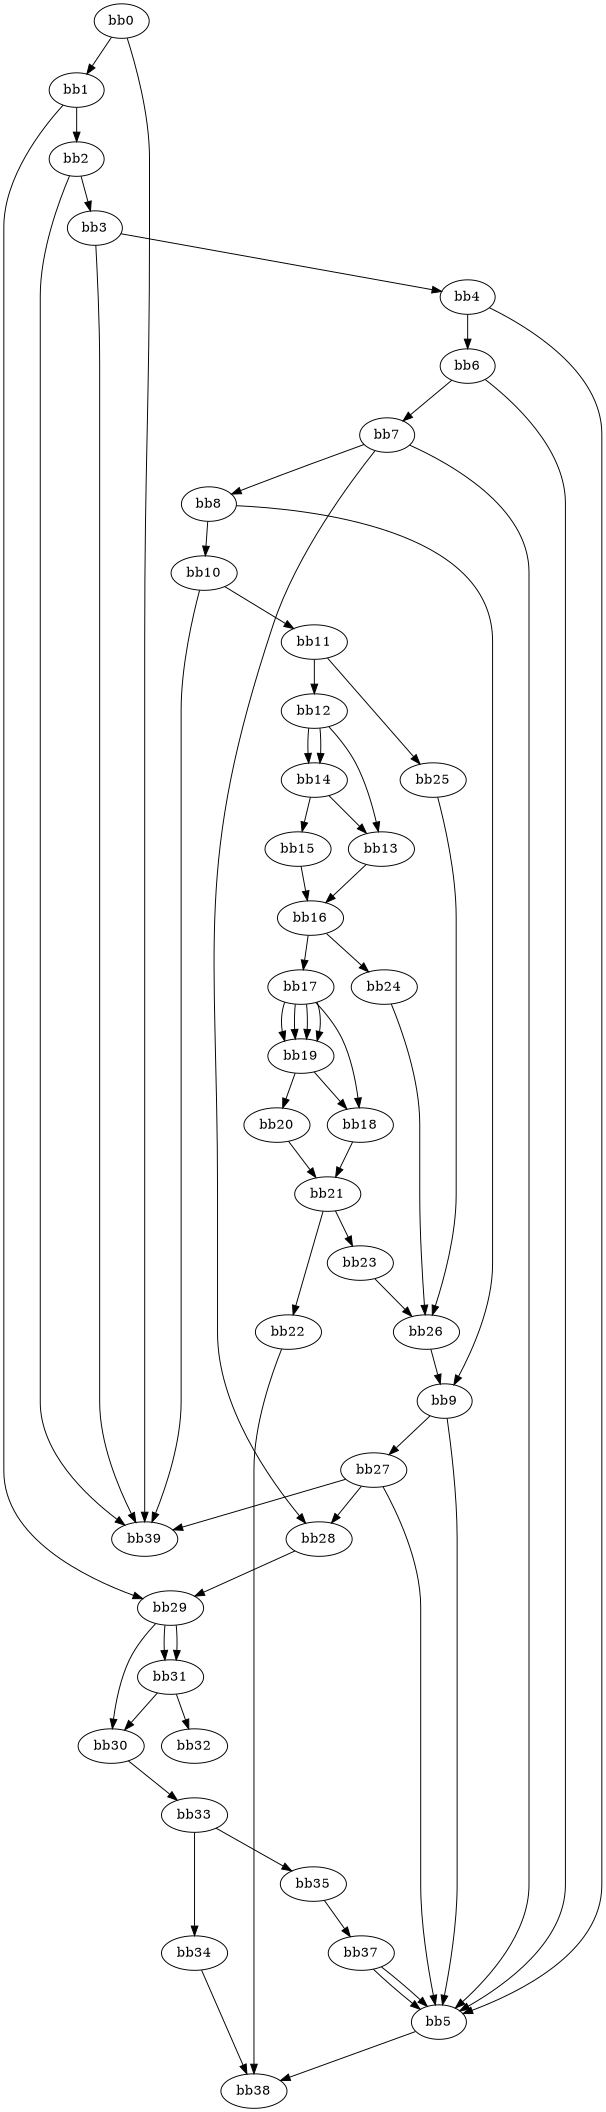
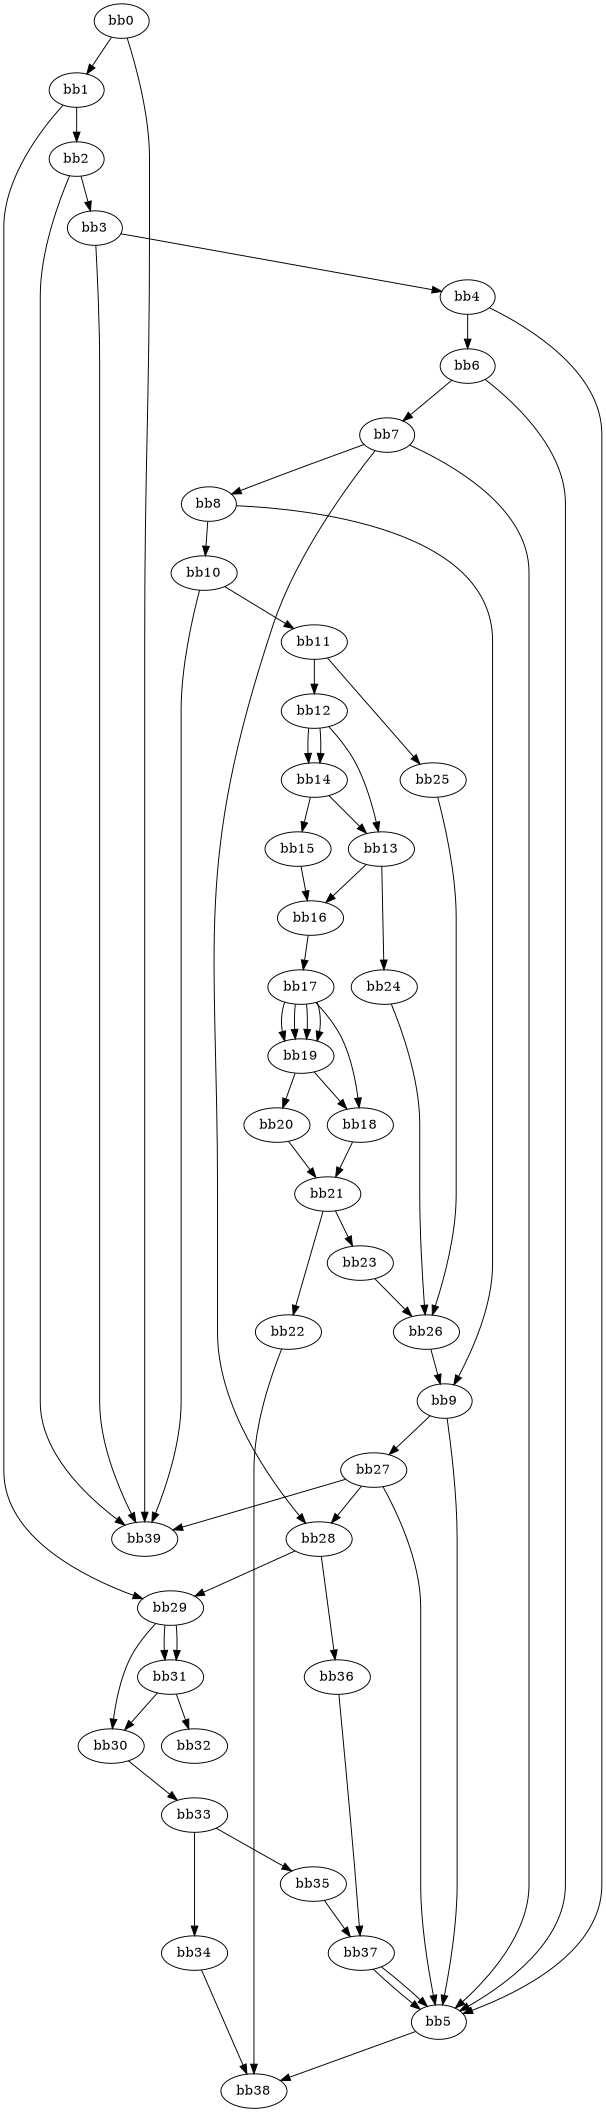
(344, 949) -> (383, 913)
none -> (337, 1677)
